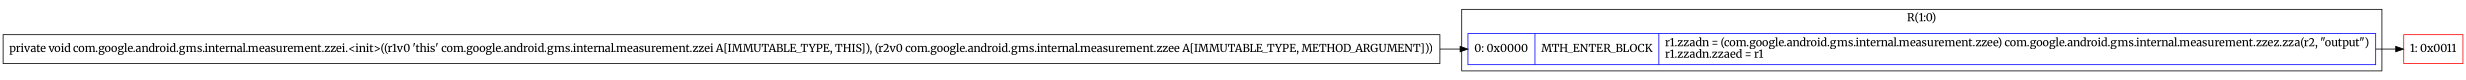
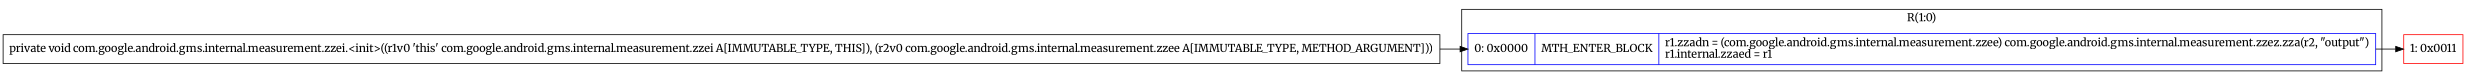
(1715, 55) -> (1719, 55)
